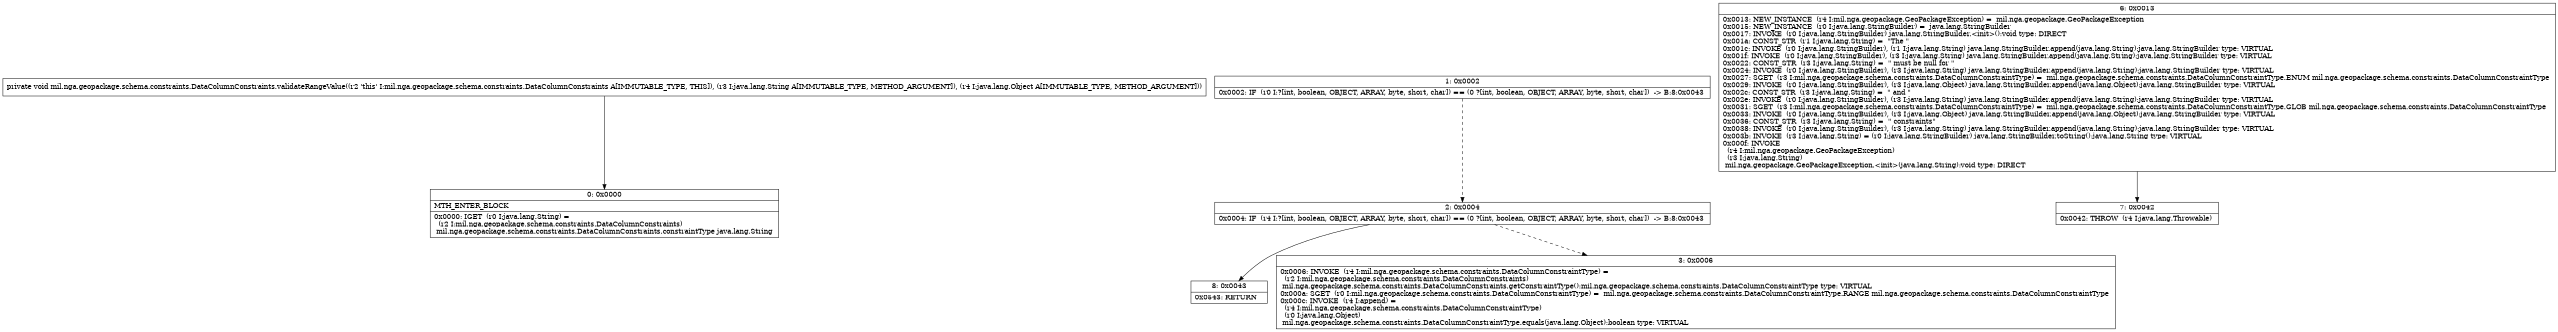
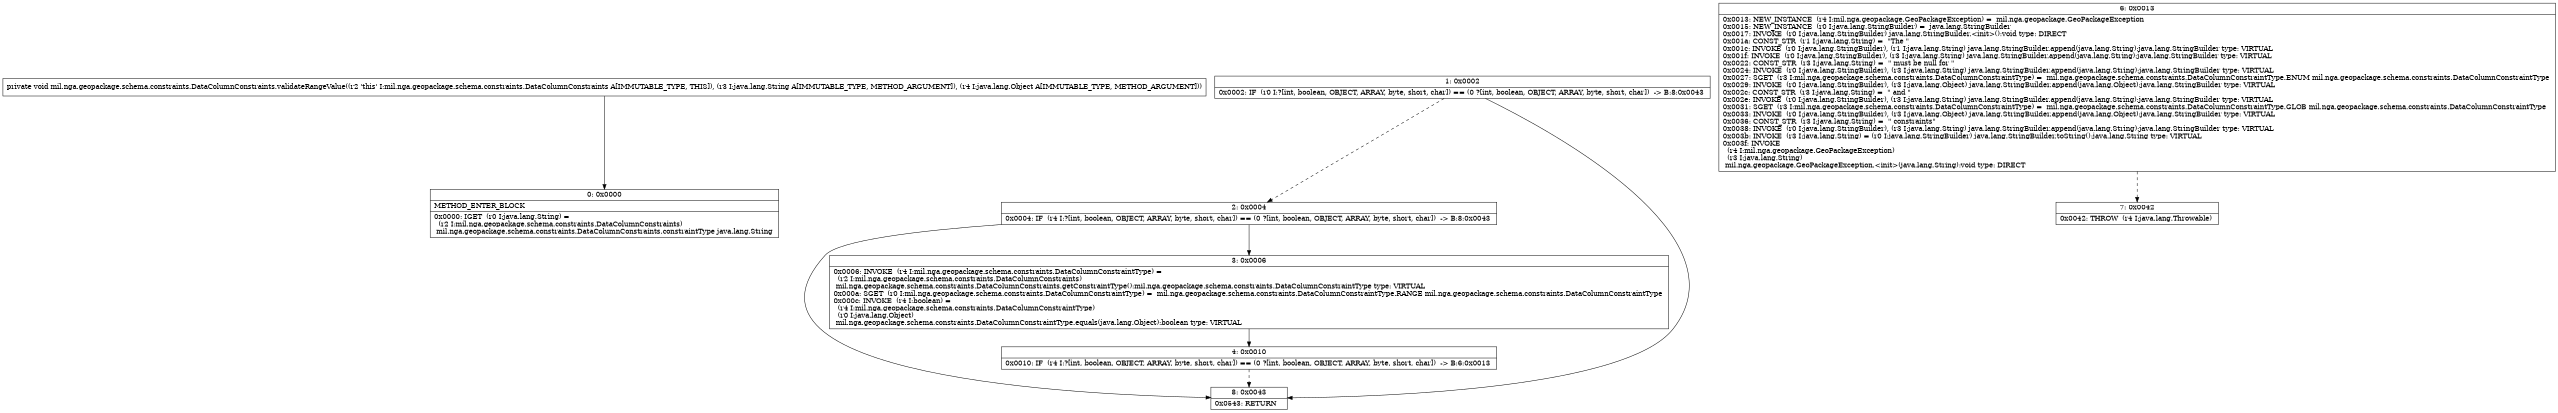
(1754, 144) -> (1754, 144)
(2137, 184) -> (2137, 184)
(472, 206) -> (480, 206)
(1538, 239) -> (1249, 238)
(1339, 301) -> (893, 301)
none -> (1650, 347)
none -> (1249, 358)
